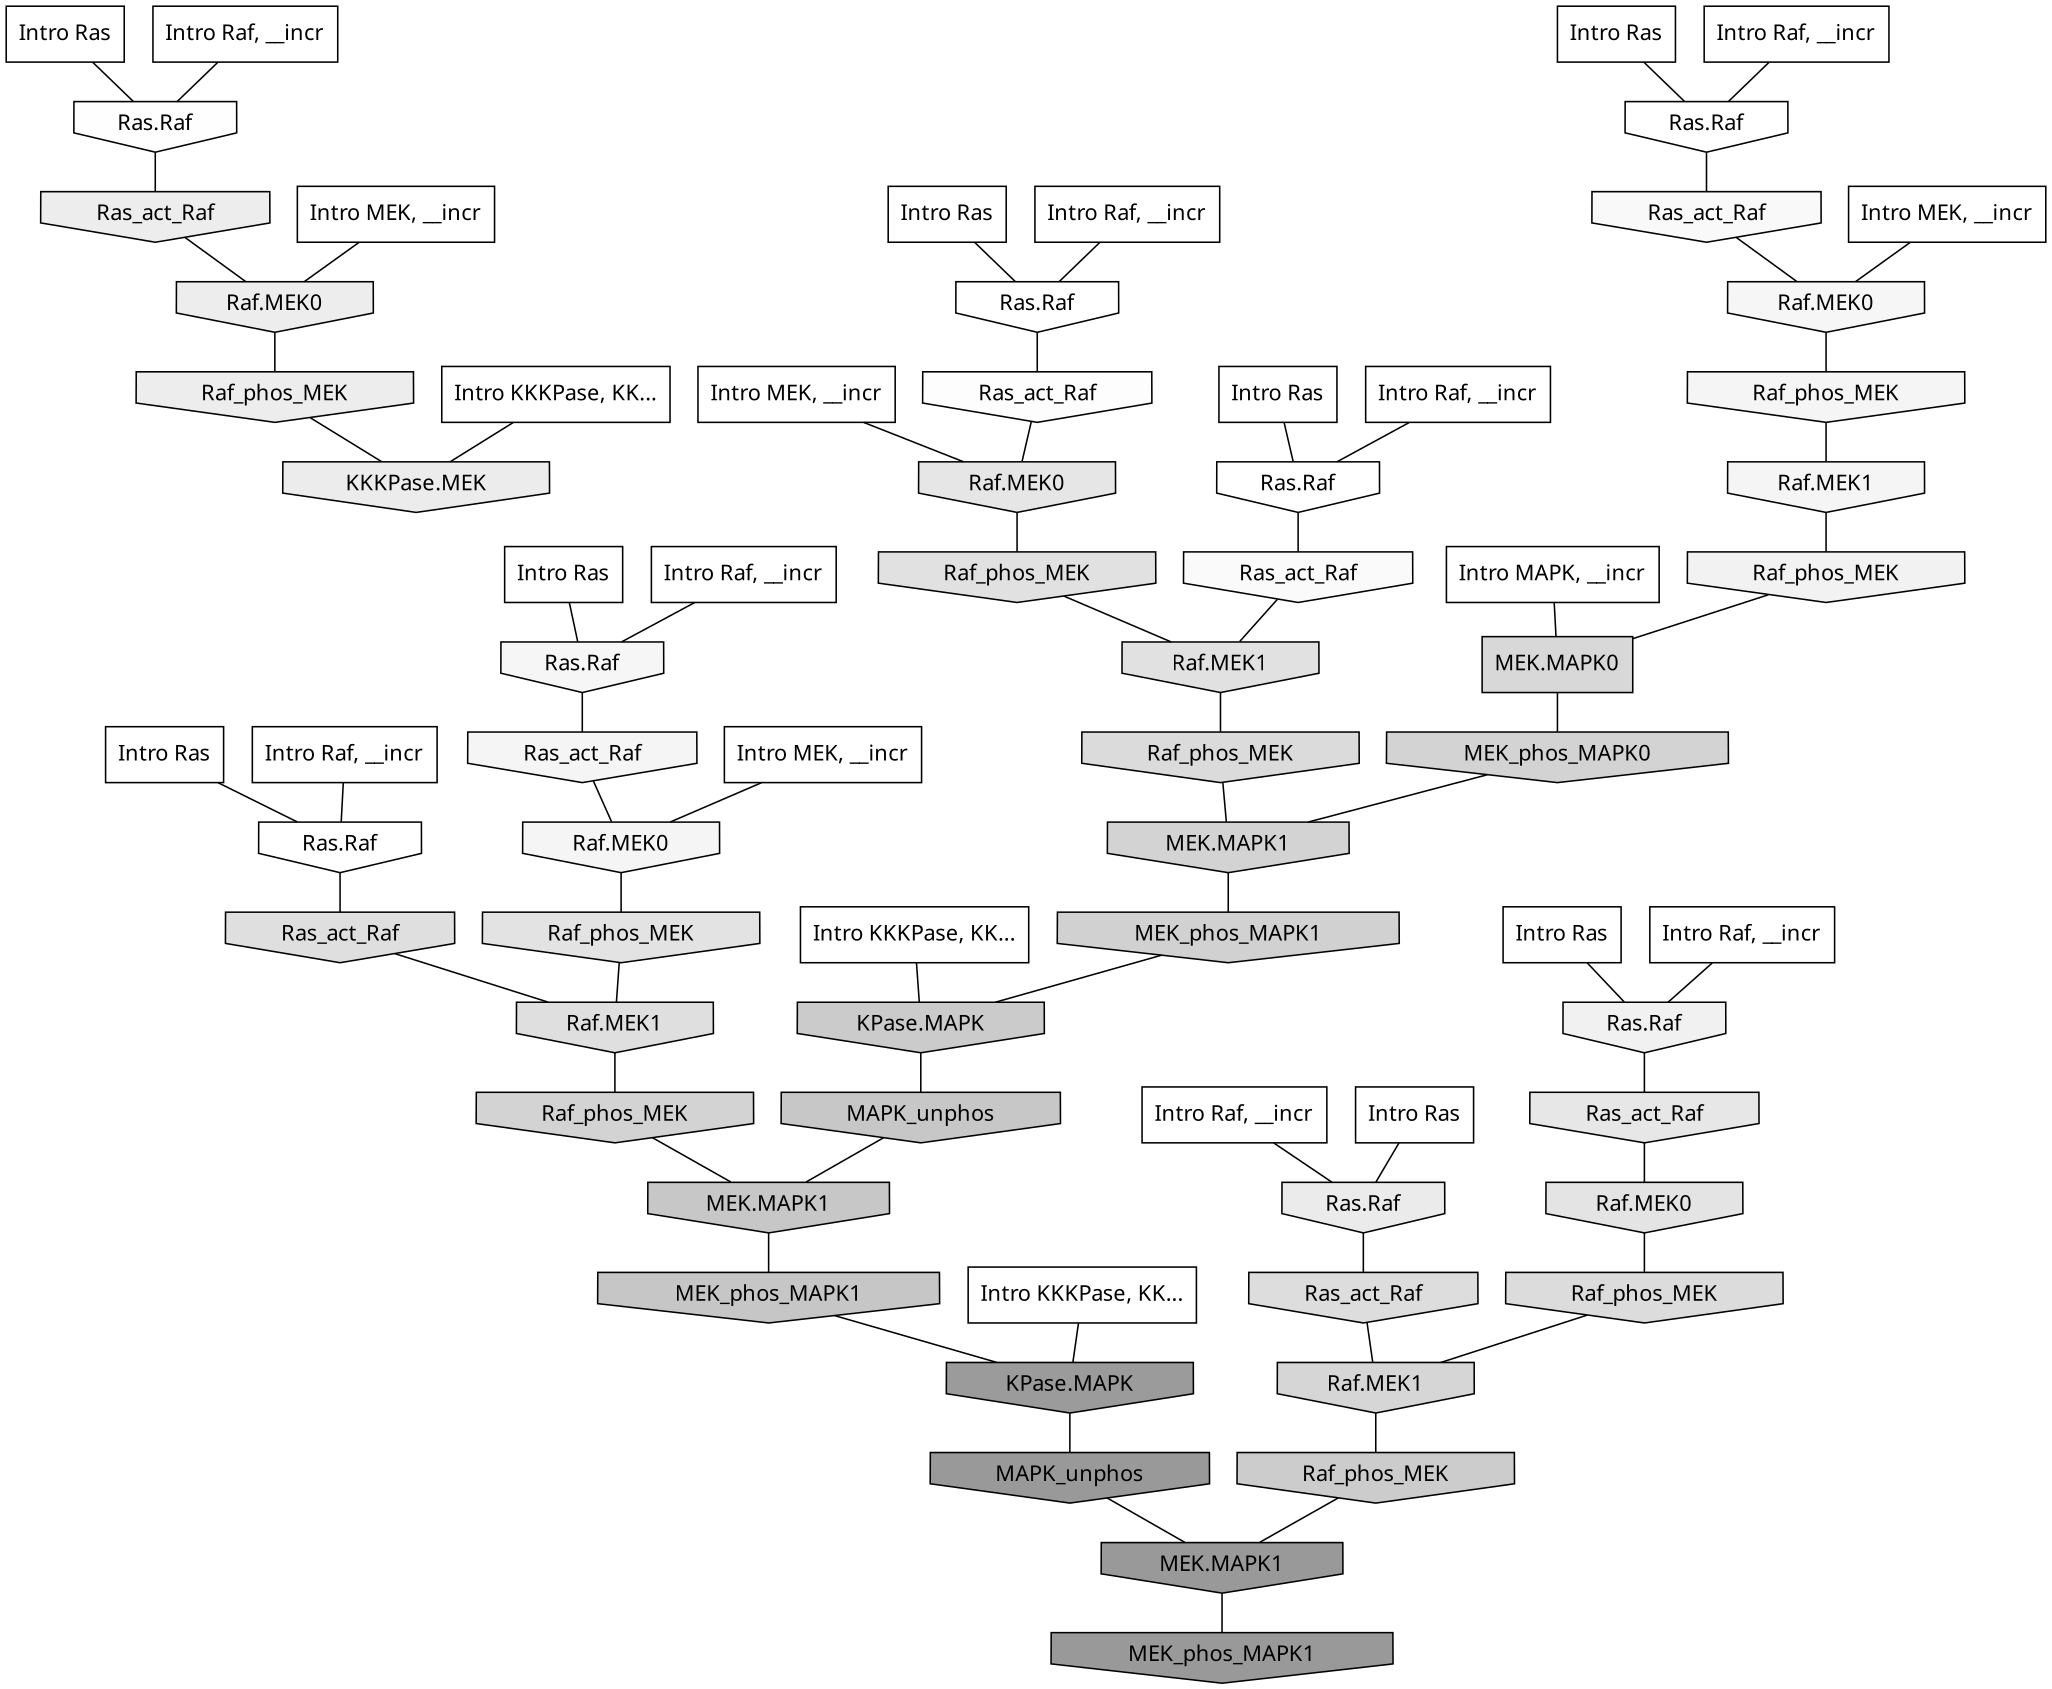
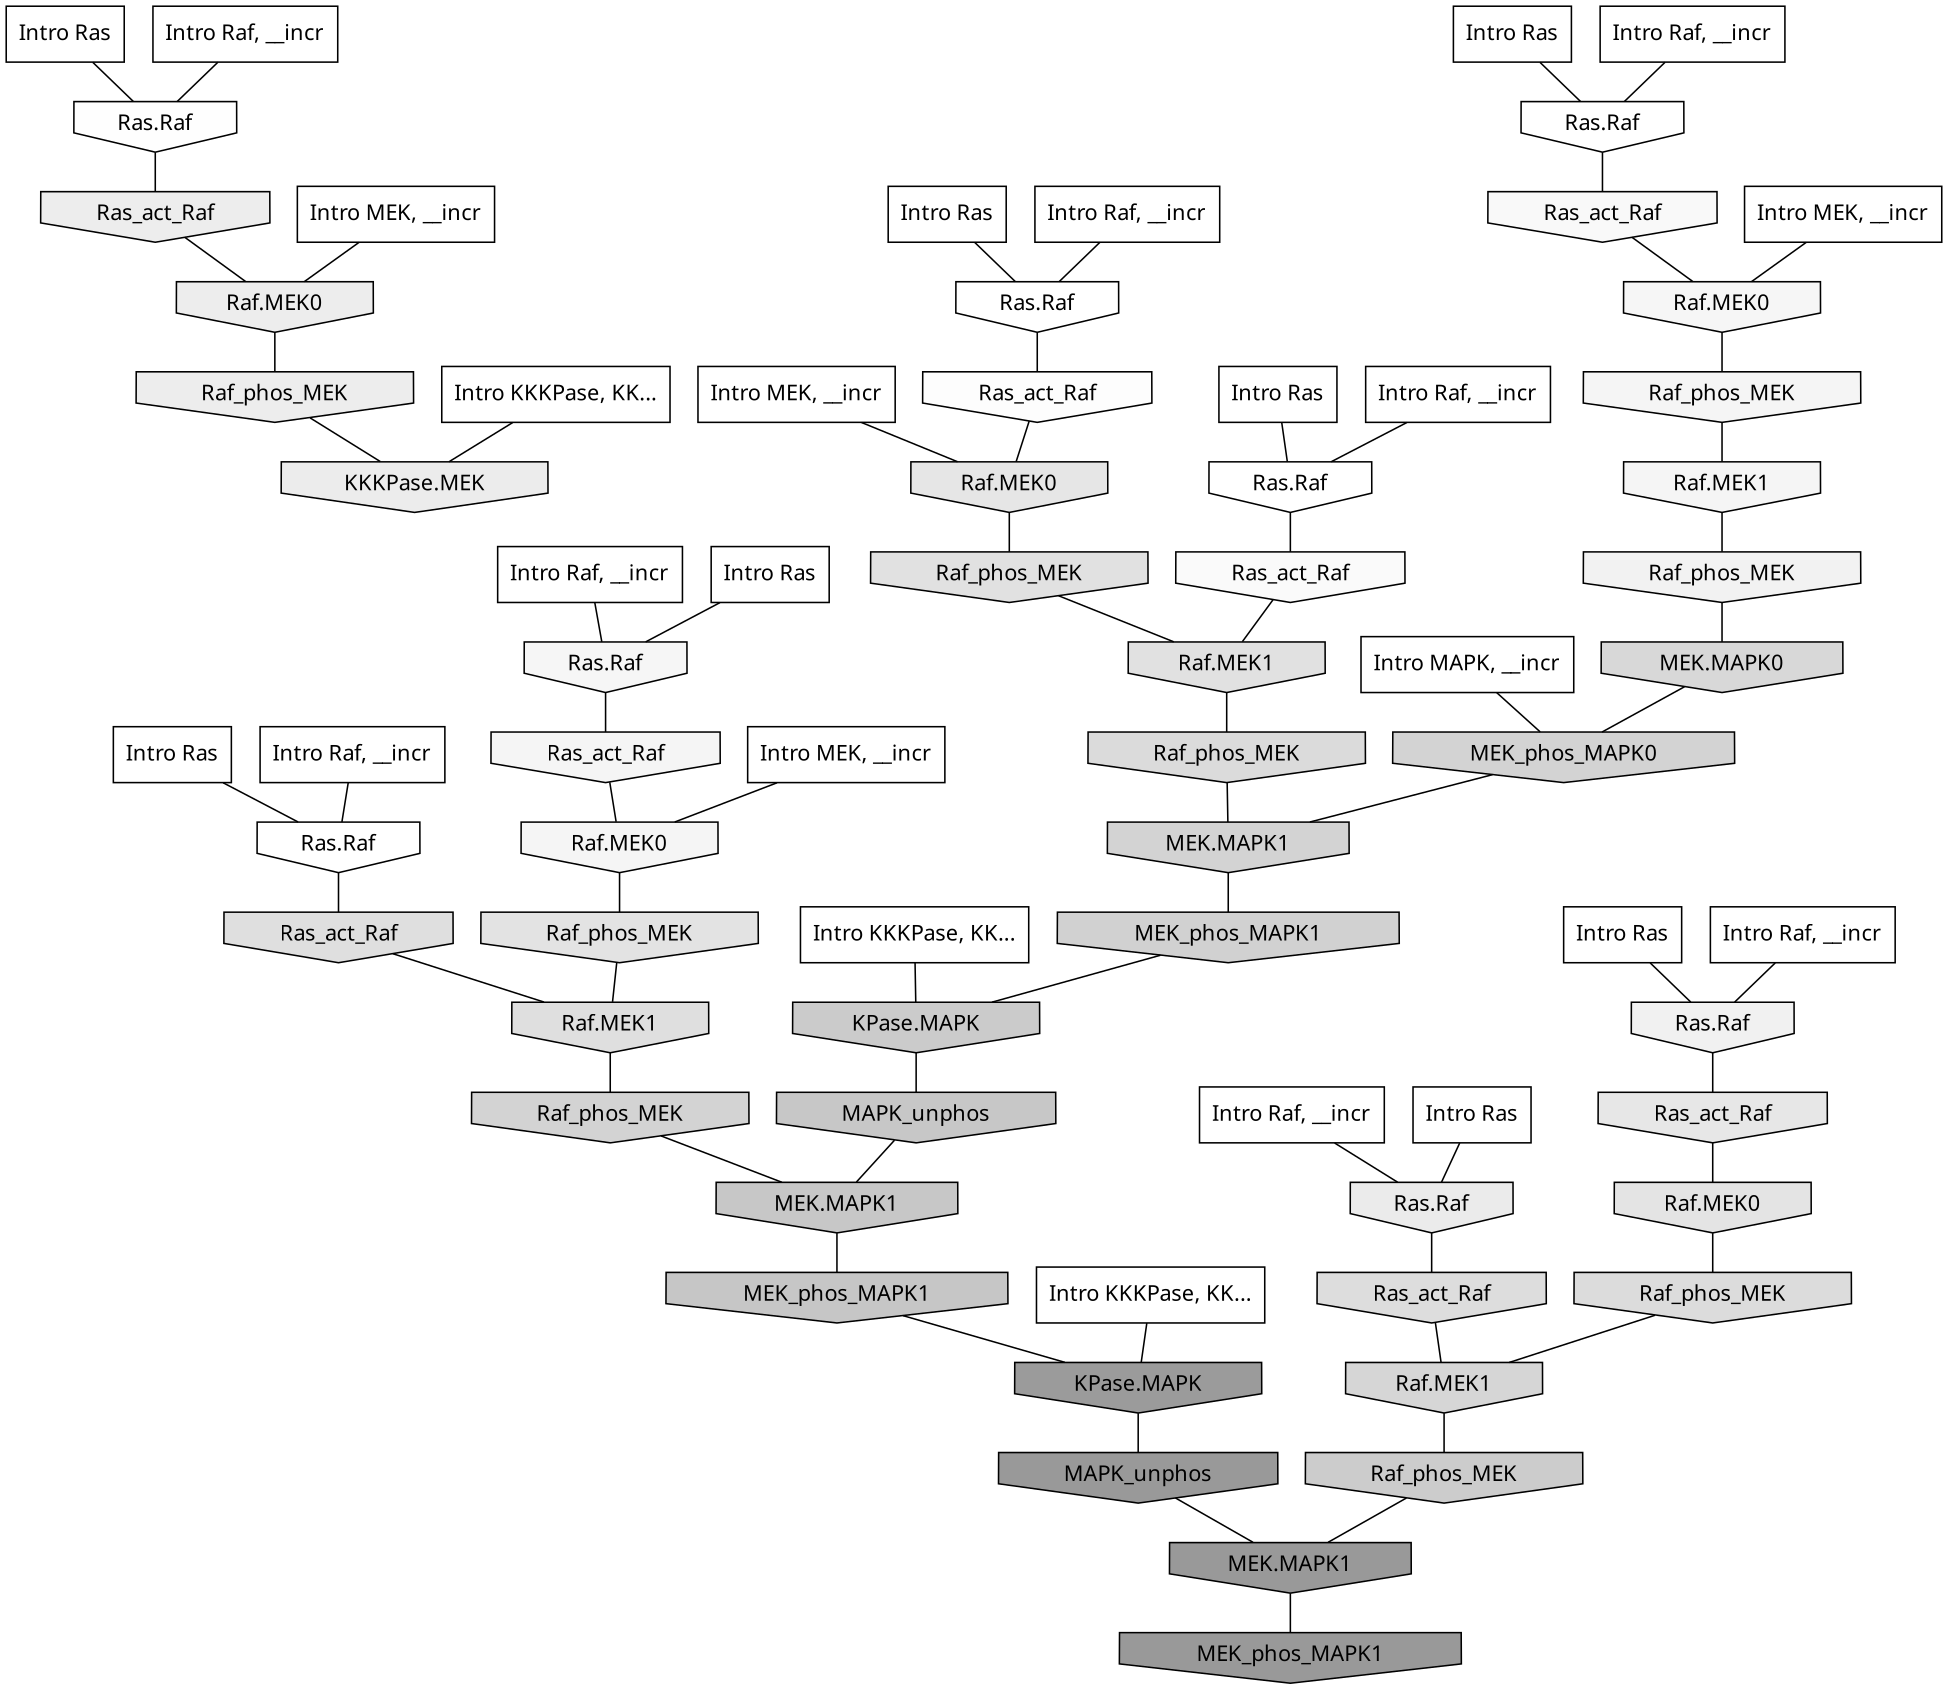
(1555, 620) -> (1518, 712)
(1557, 665) -> (1722, 665)
